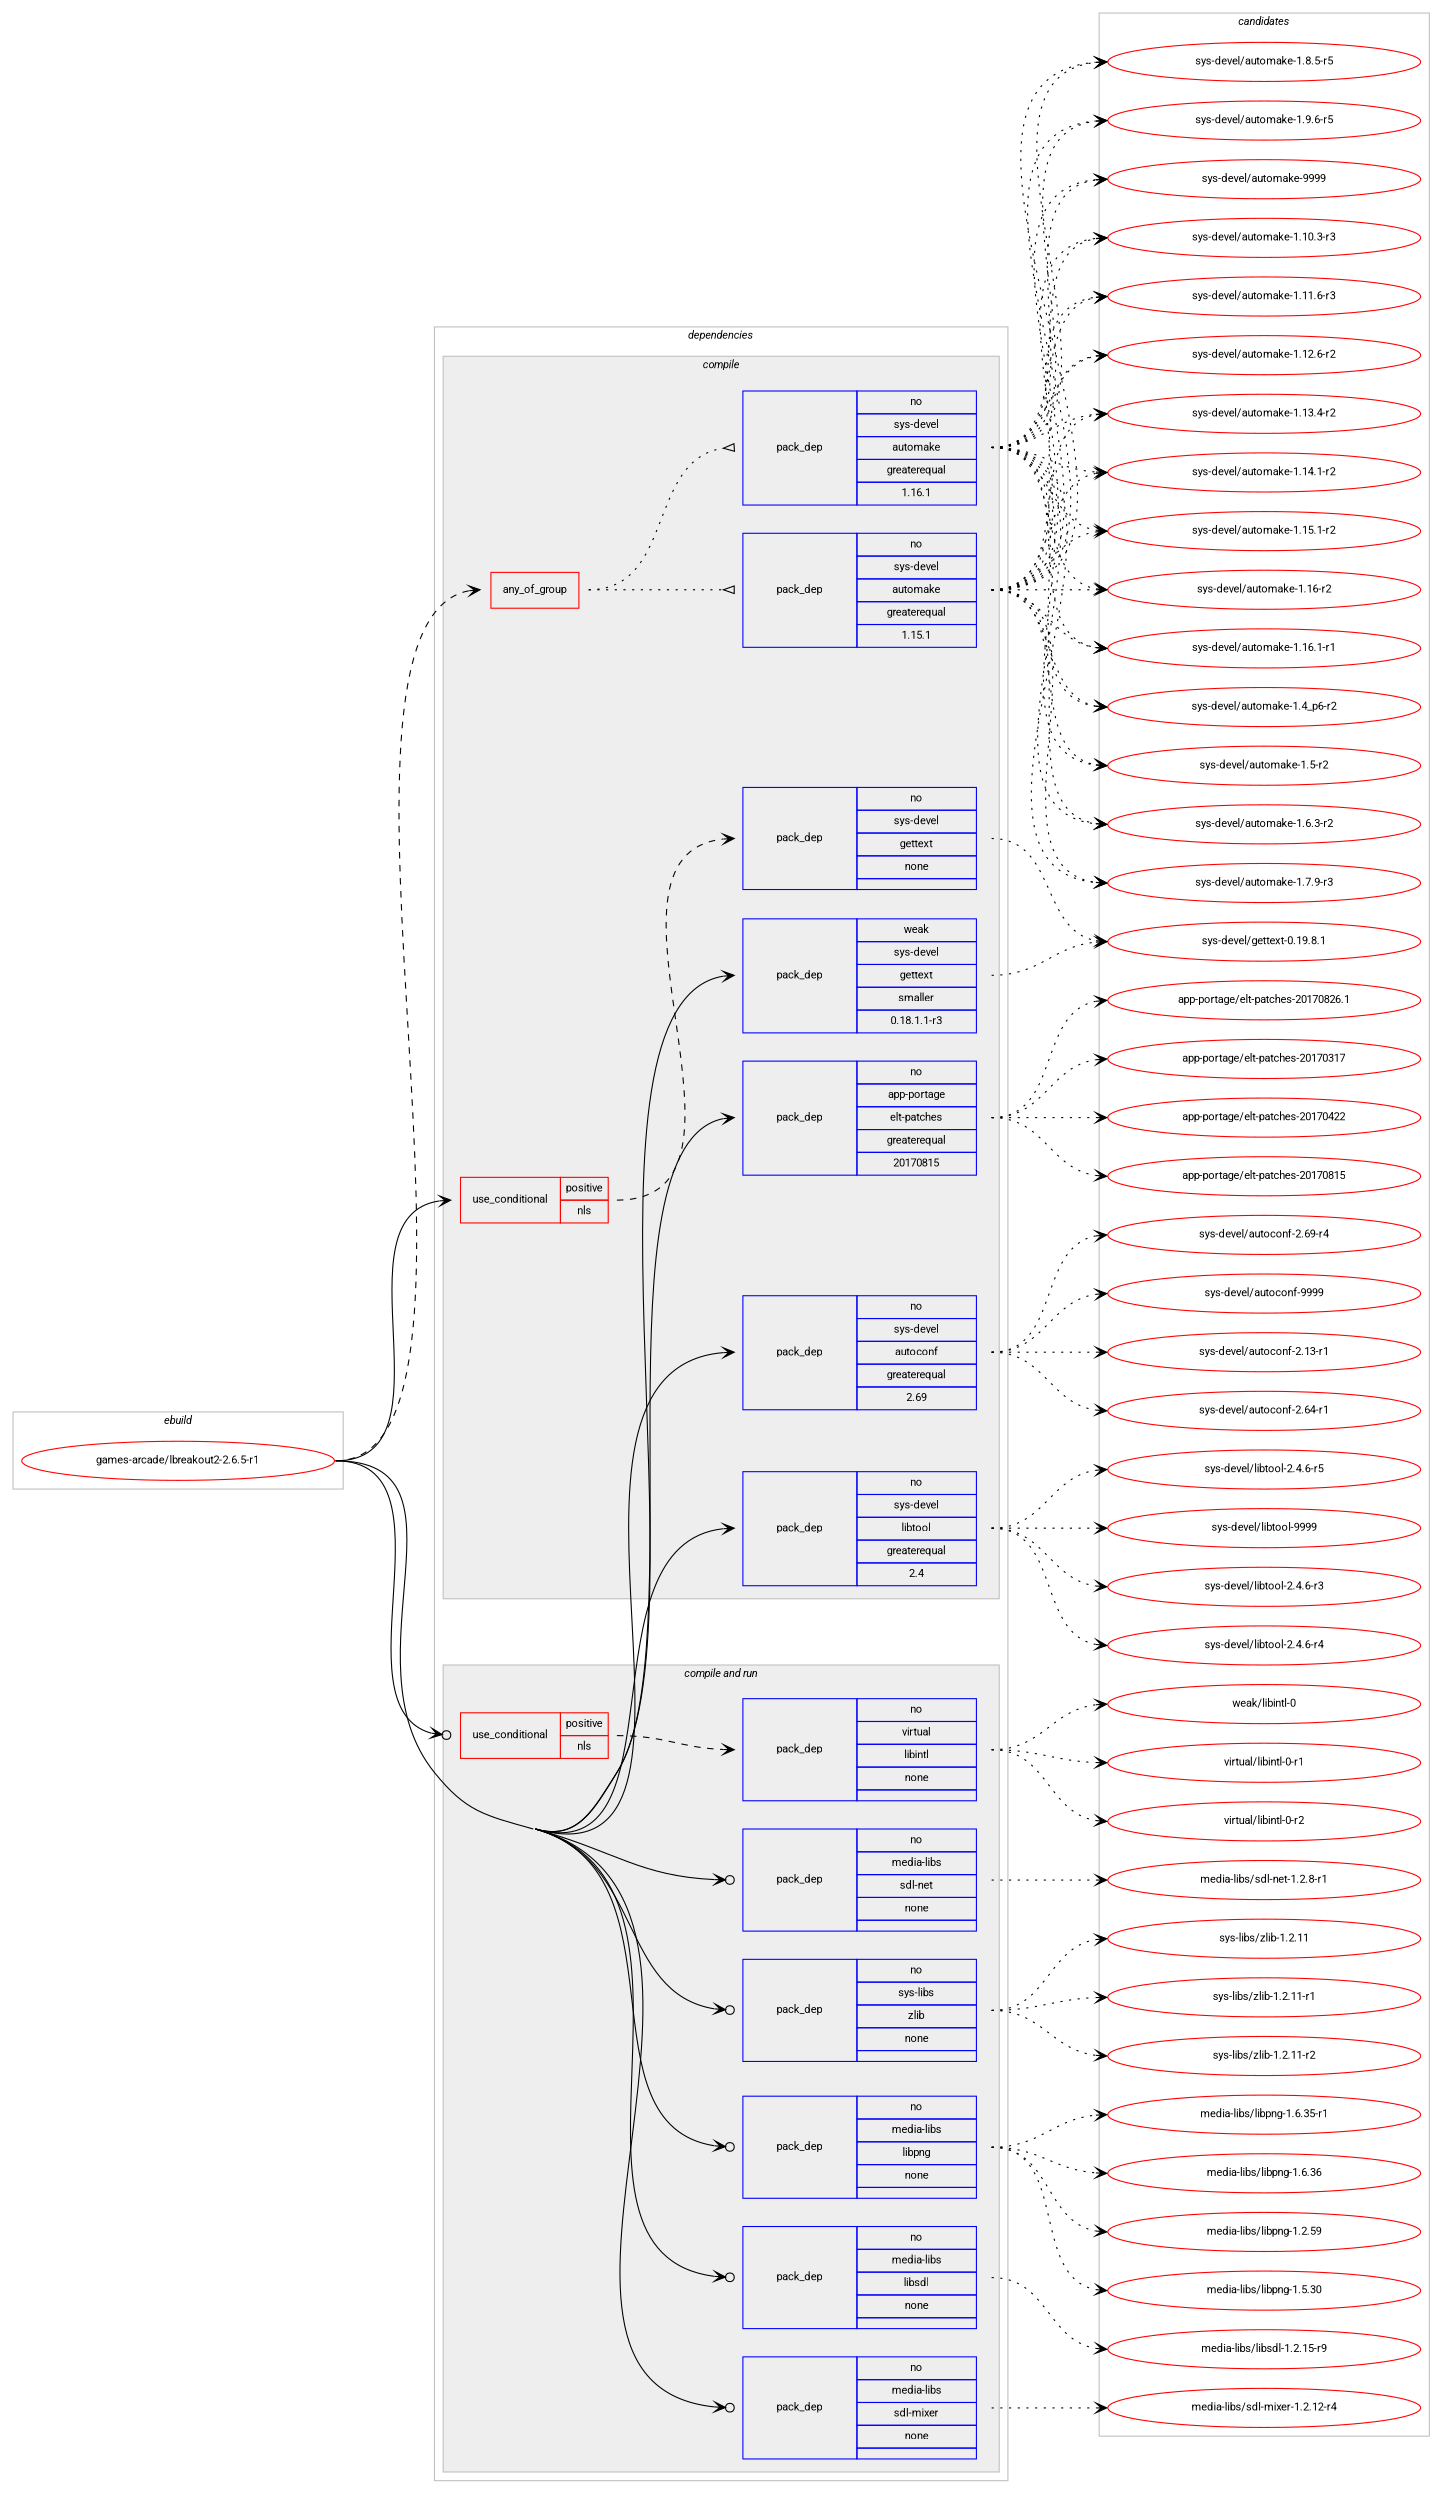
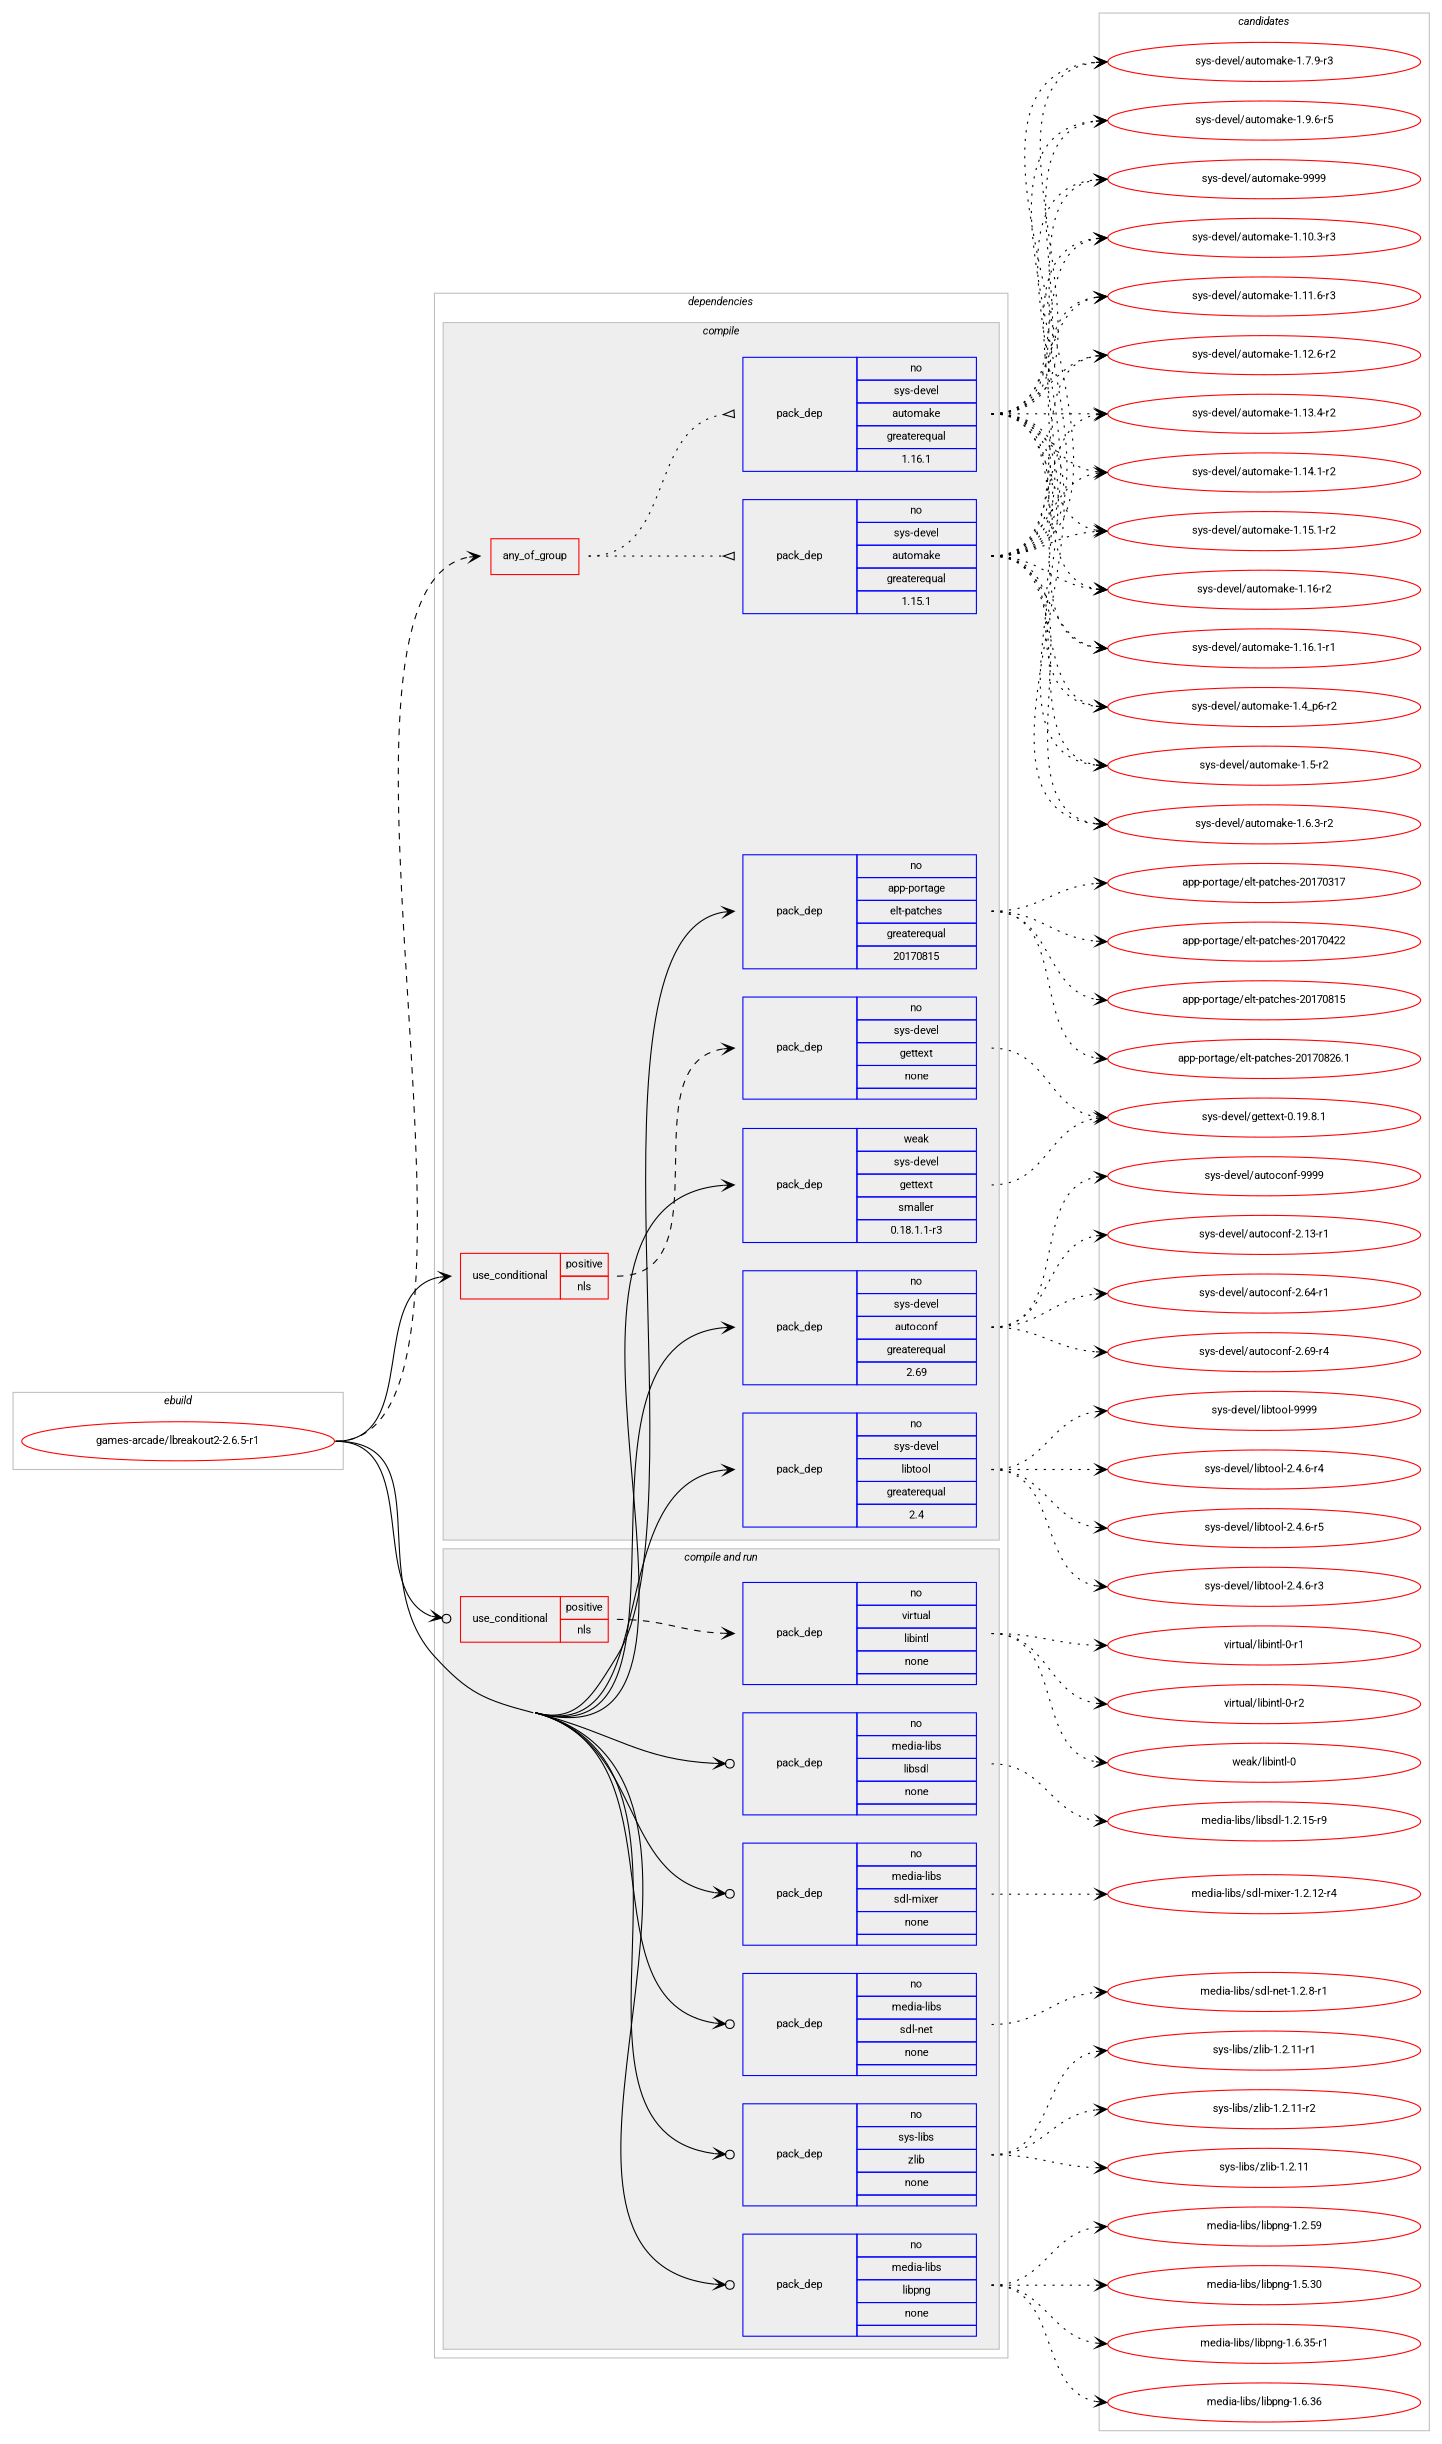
(1264, 62) -> none
